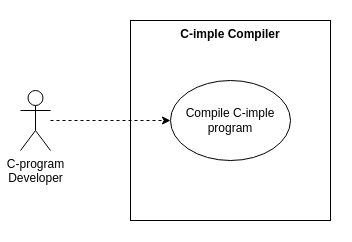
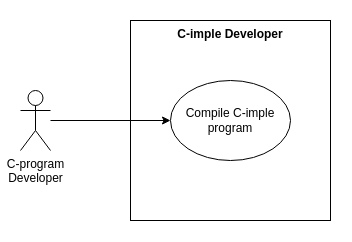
(230, 34) -> (230, 34)
(108, 121) -> (108, 121)
